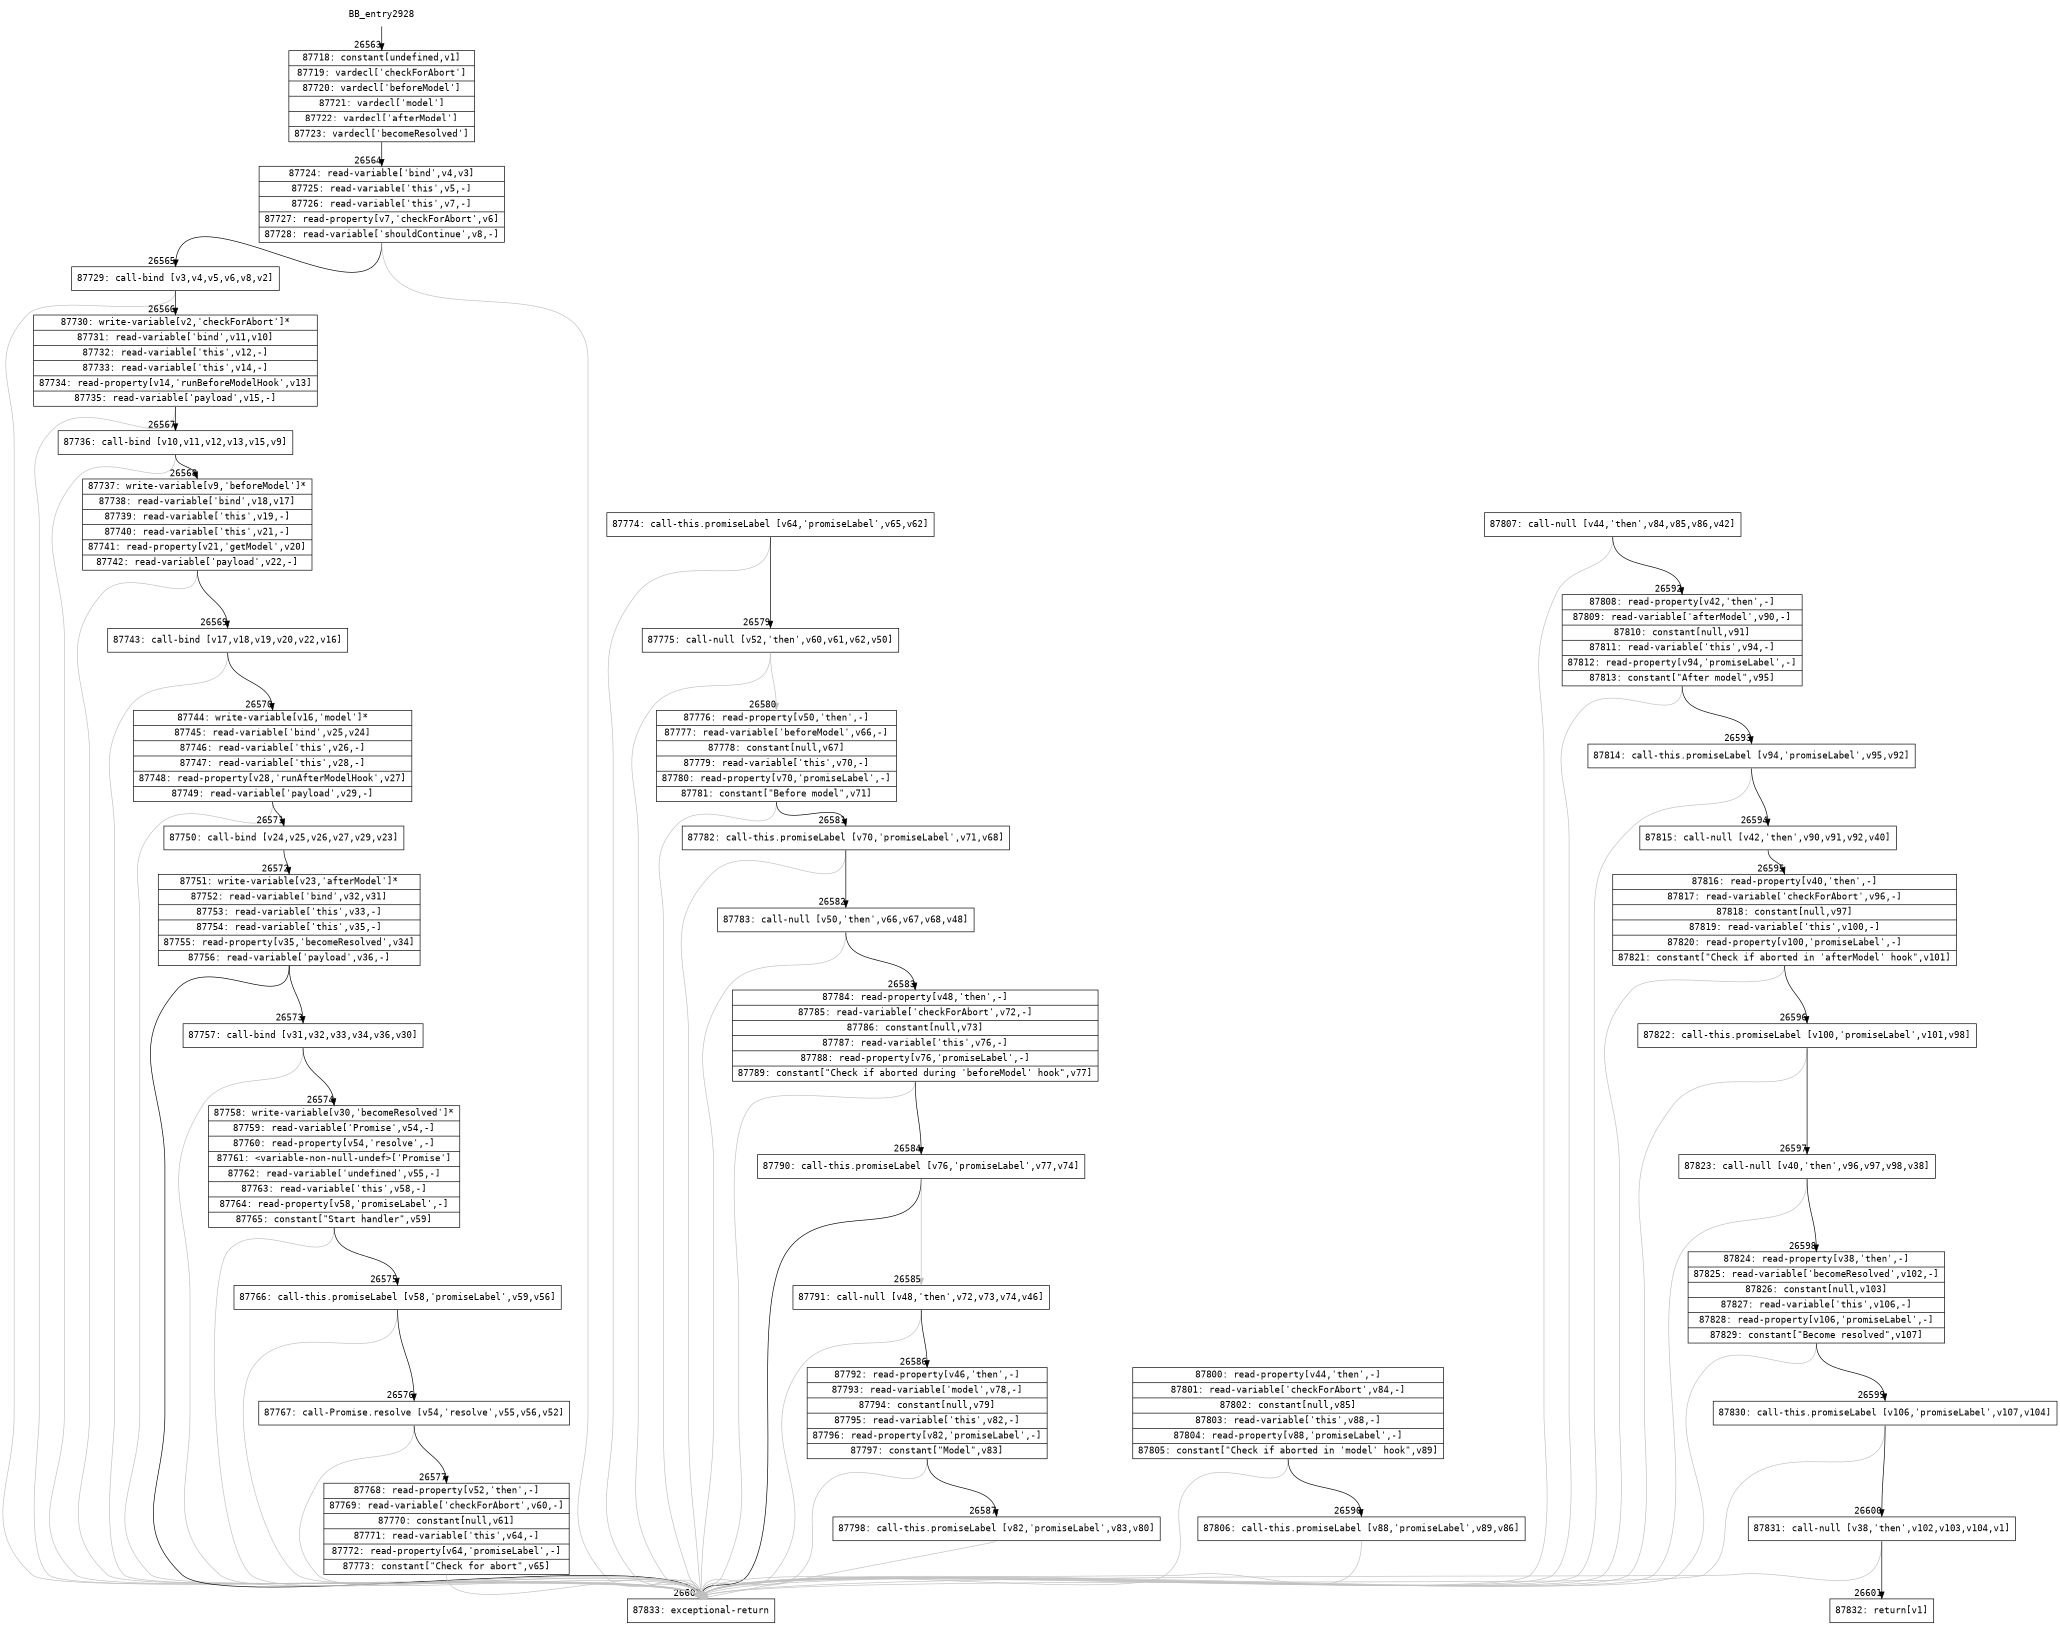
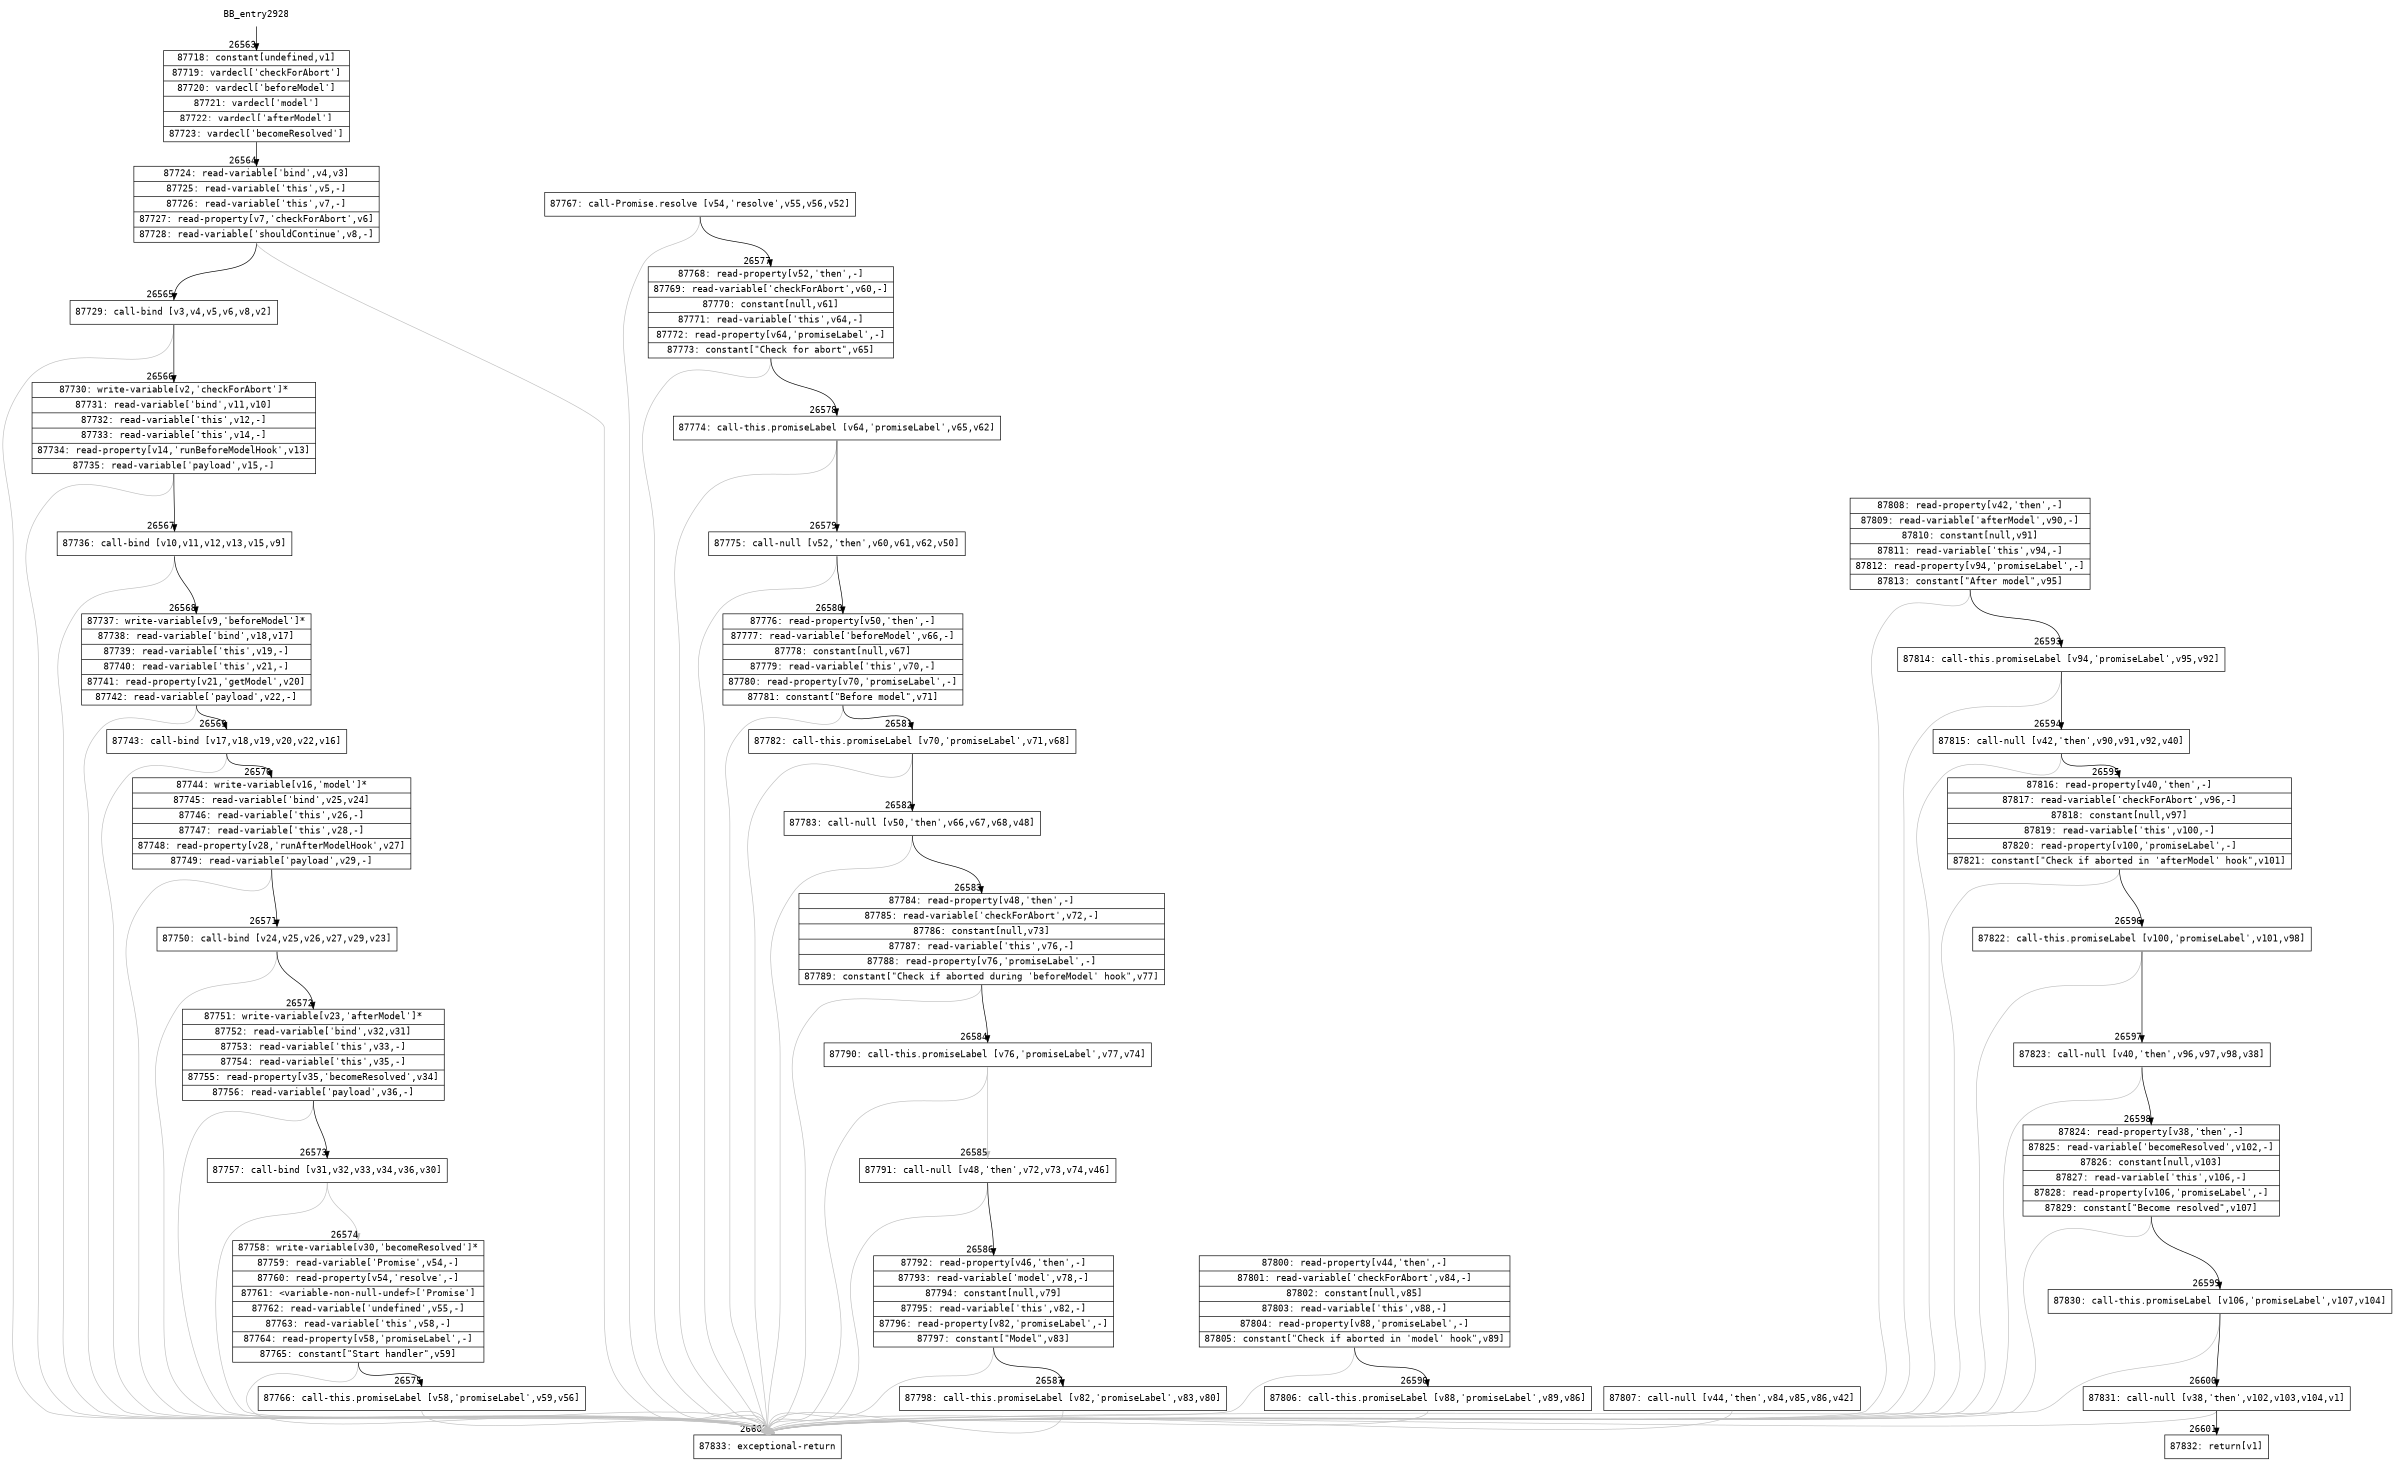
none -> (801, 386)
(1644, 565) -> none
(773, 678) -> (839, 582)
(316, 1074) -> (340, 1209)
(405, 1352) -> none
(768, 1356) -> (826, 1213)
none -> (1923, 1400)
none -> (211, 1412)
(157, 1478) -> (215, 1396)
